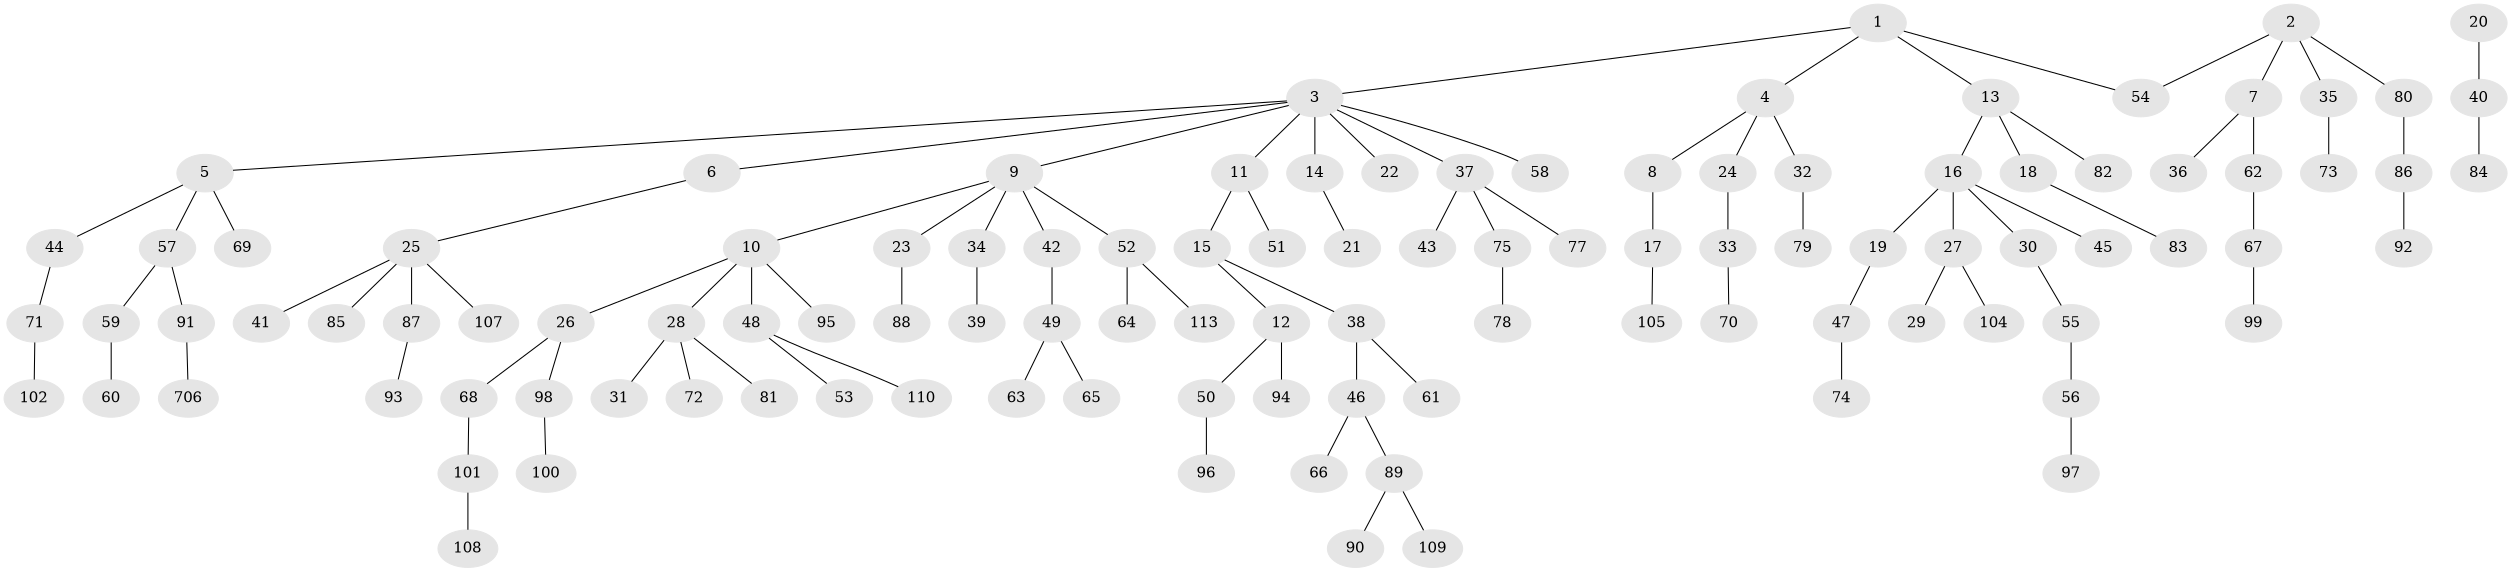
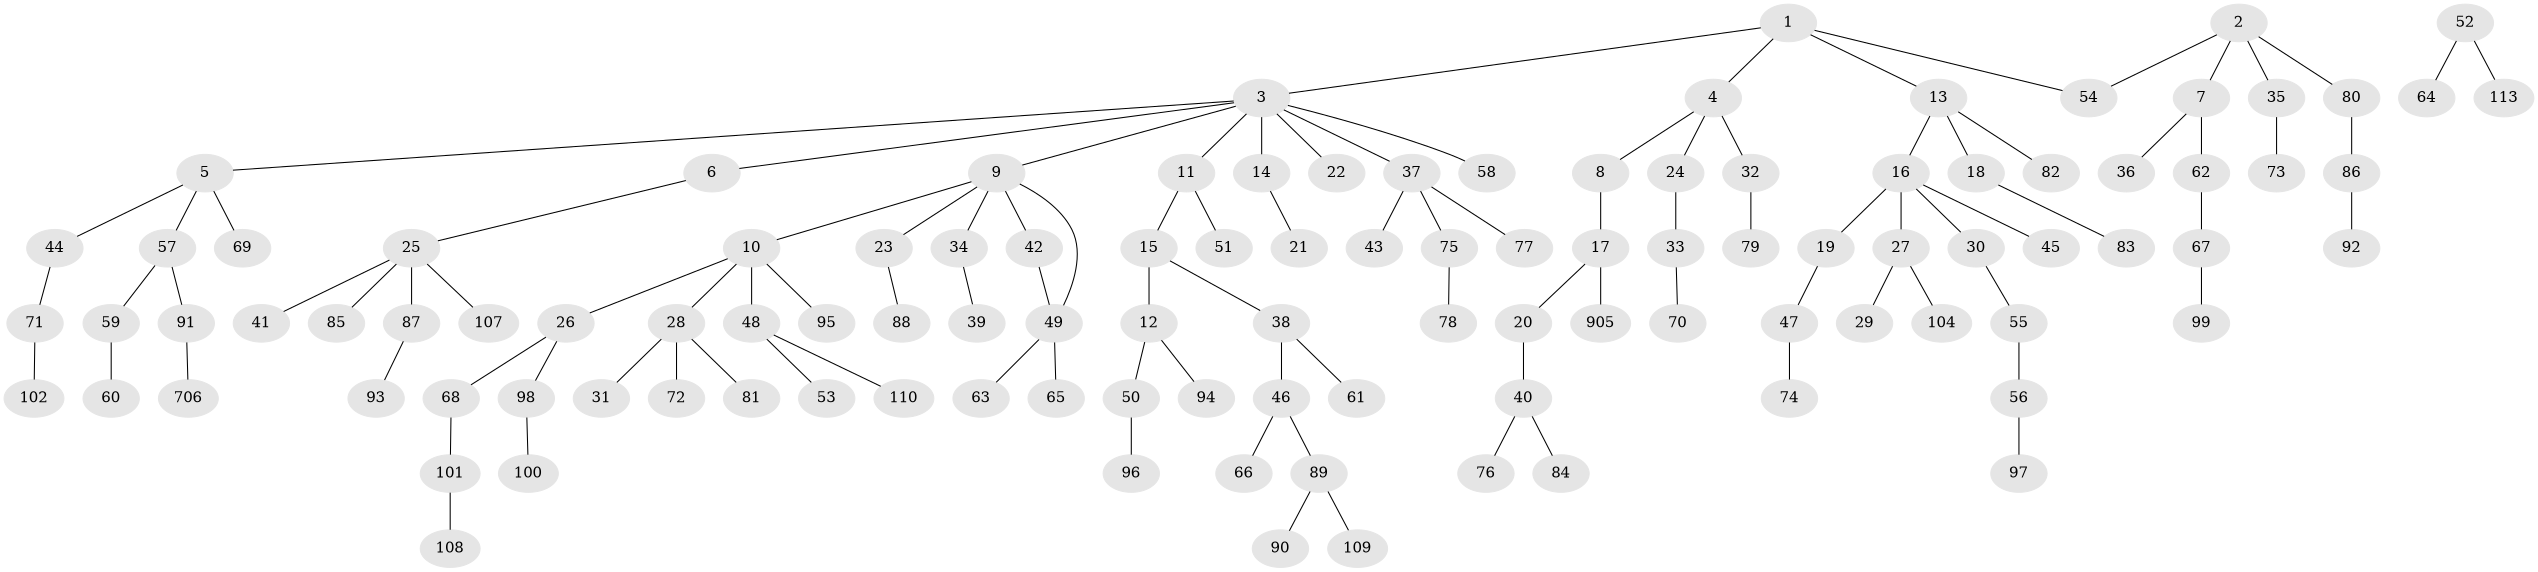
(1071, 211) -> (1073, 234)
none -> (1562, 286)
(1652, 323) -> (1601, 323)
none -> (1486, 474)
